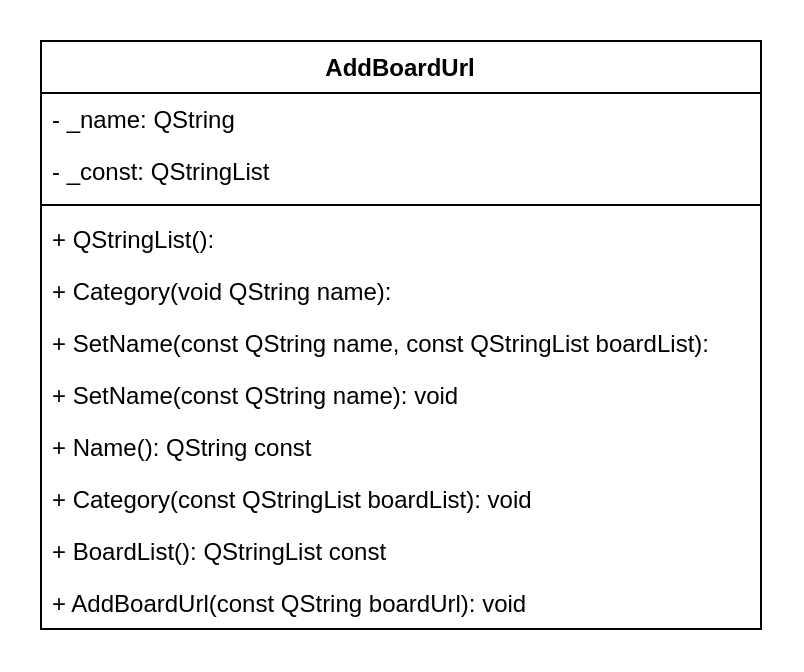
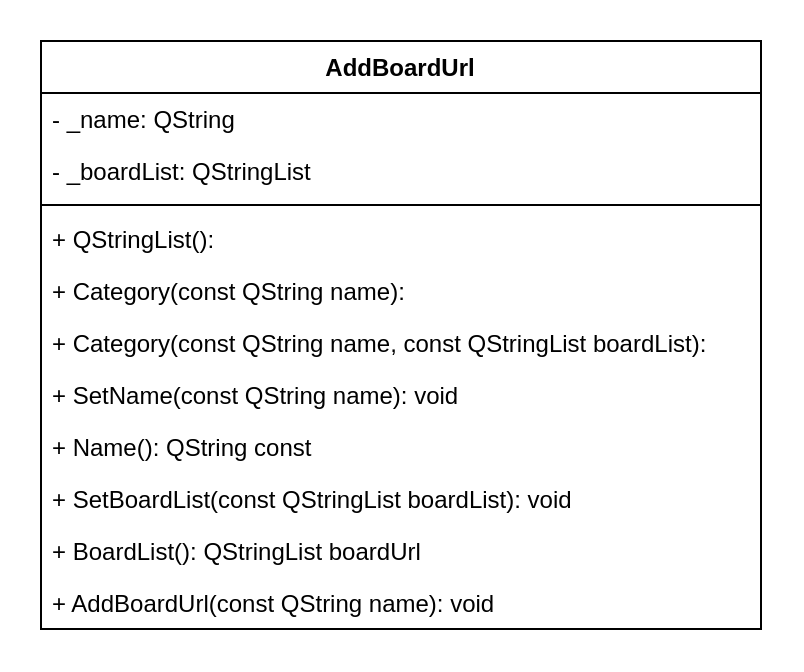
(178, 172) -> (201, 172)
(235, 292) -> (245, 292)
(411, 344) -> (418, 344)
(326, 500) -> (350, 500)
(245, 552) -> (262, 552)
(313, 604) -> (289, 604)
